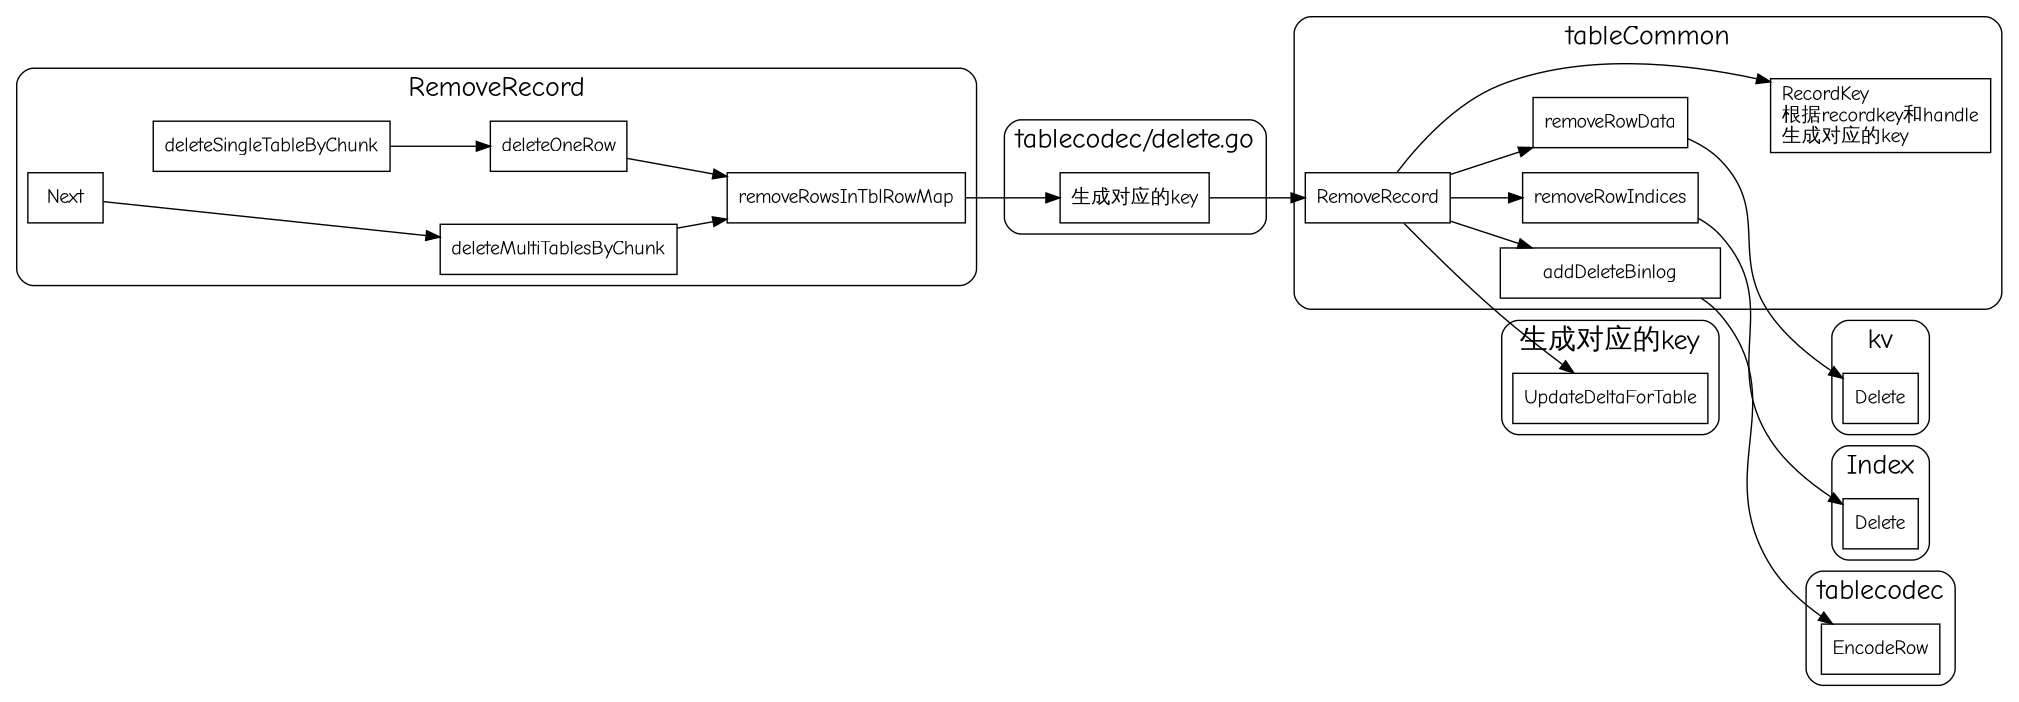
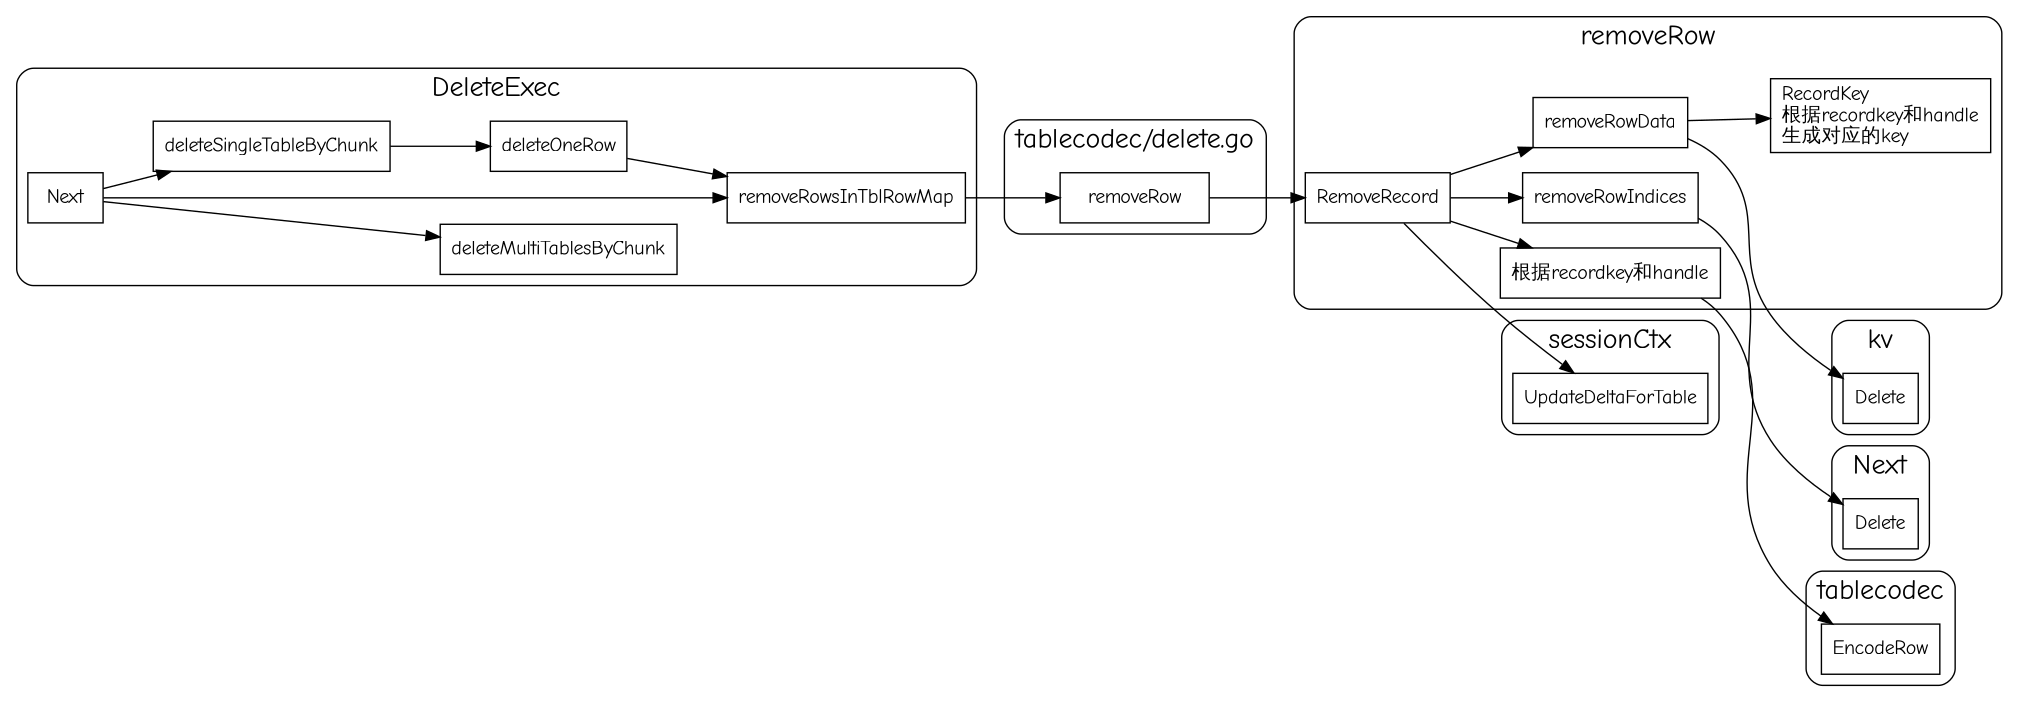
(1648, 38) -> (1648, 38)
(1560, 69) -> (1722, 120)
(497, 89) -> (497, 89)
none -> (130, 182)
(1135, 198) -> (1135, 198)
(695, 225) -> (408, 198)
(1610, 273) -> (1610, 273)
(1610, 341) -> (1610, 341)
(1881, 467) -> (1881, 467)
